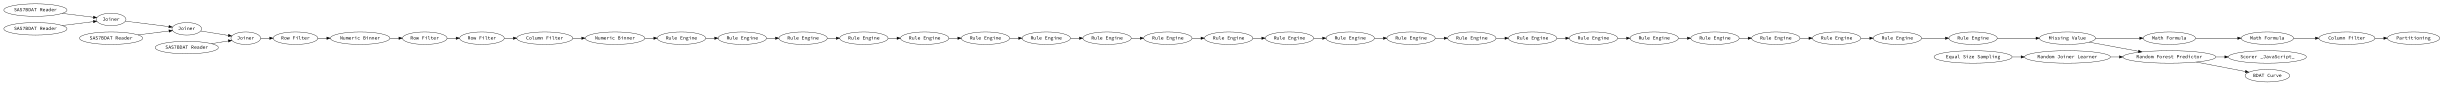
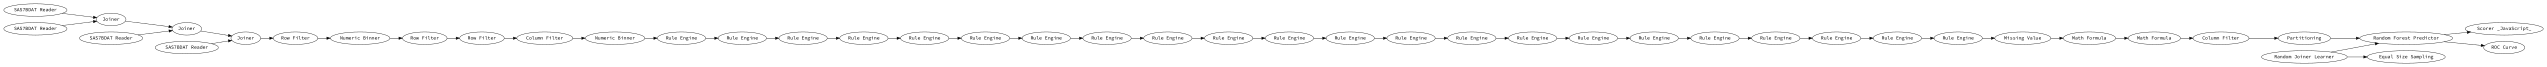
(2114, 47) -> (2343, 38)
(2017, 57) -> (2355, 57)
(2267, 76) -> (2504, 48)
